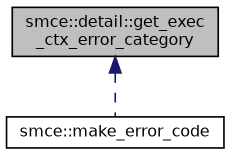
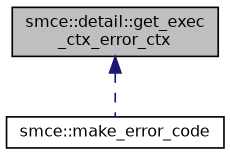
(115, 32) -> (115, 32)
